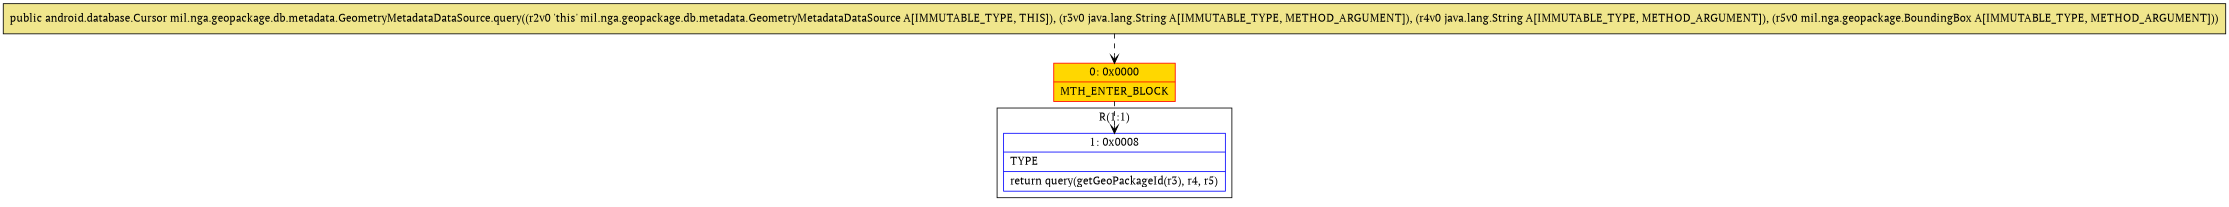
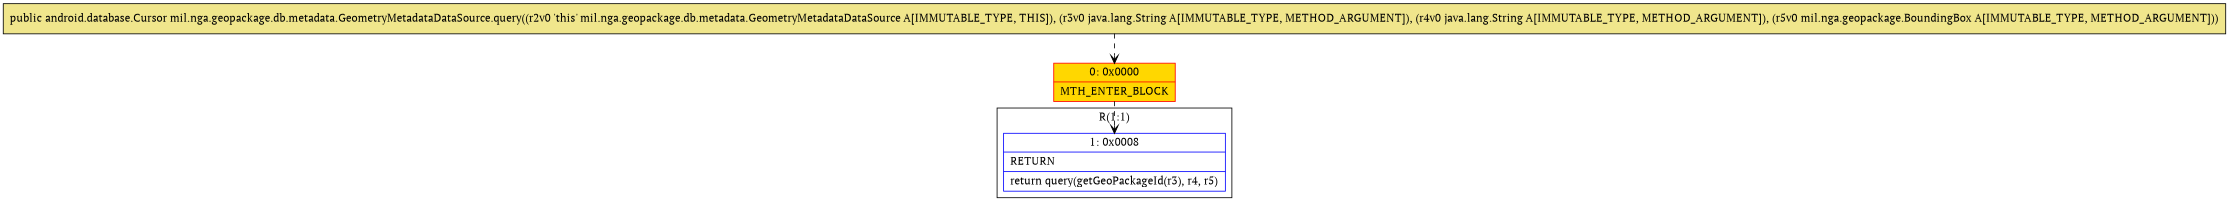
(1024, 161) -> (1033, 161)
